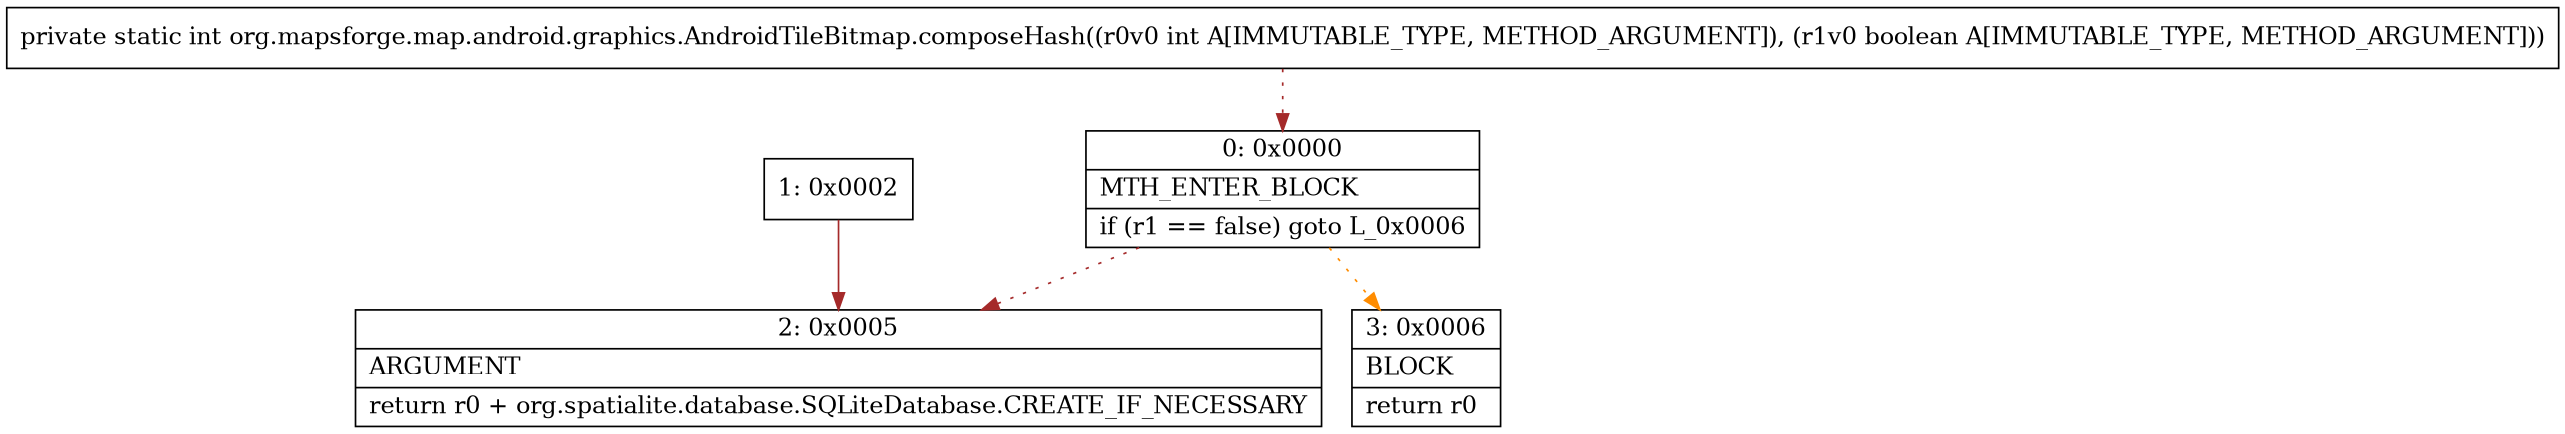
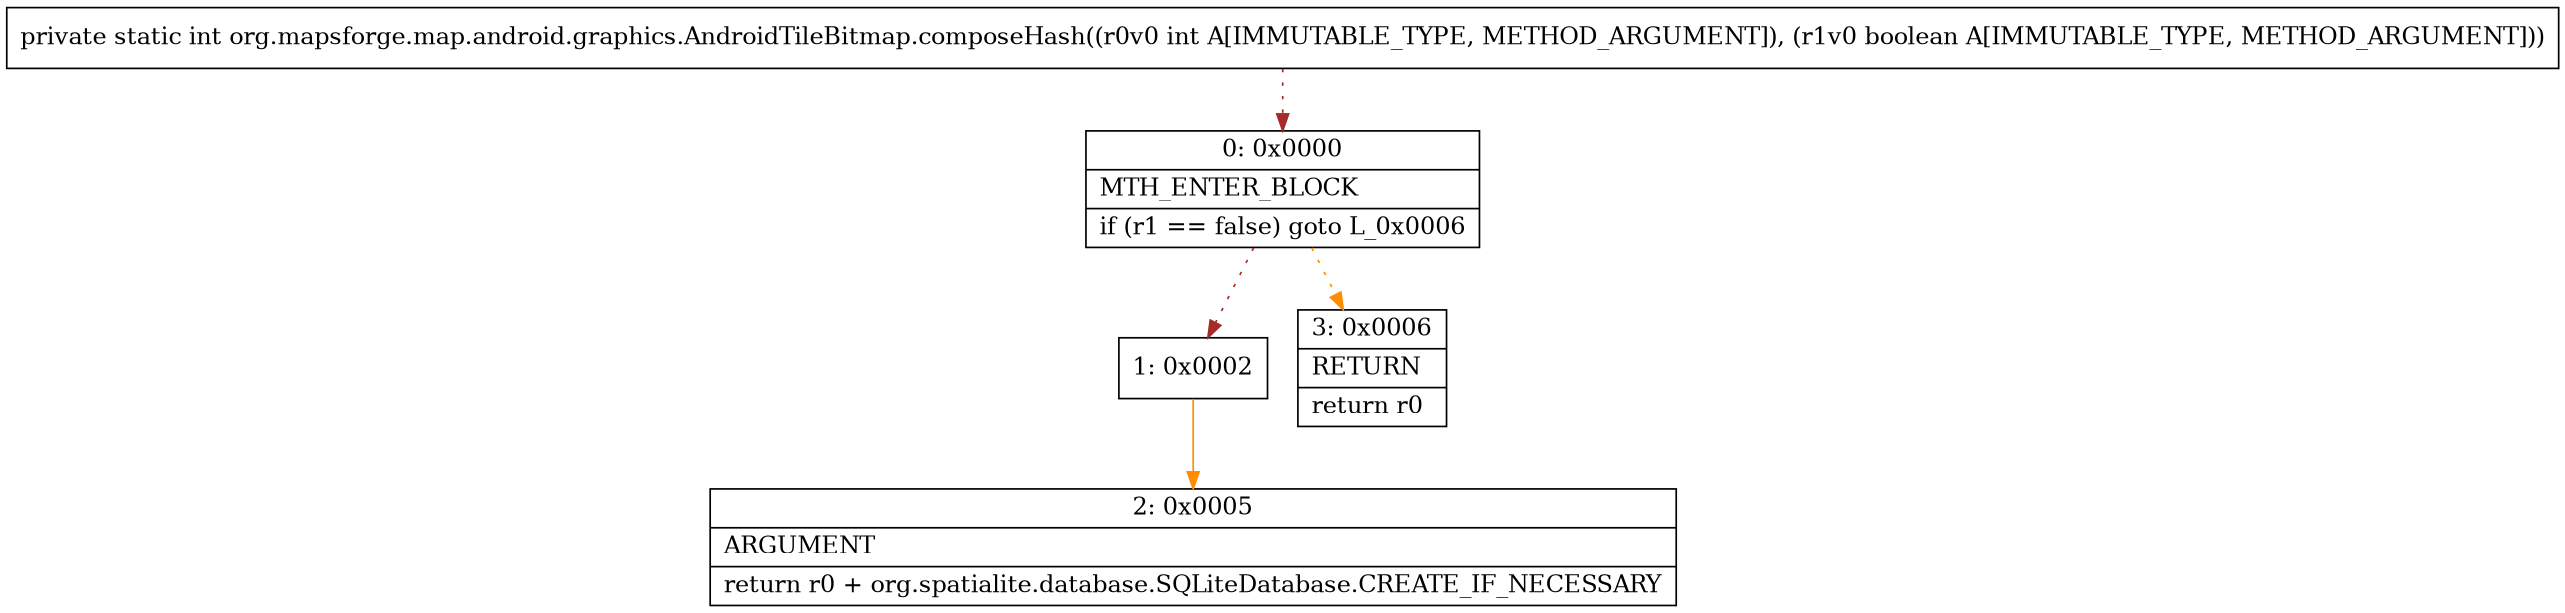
(839, 256) -> (1193, 435)
(1068, 276) -> (1235, 285)
(1409, 367) -> (1366, 367)
